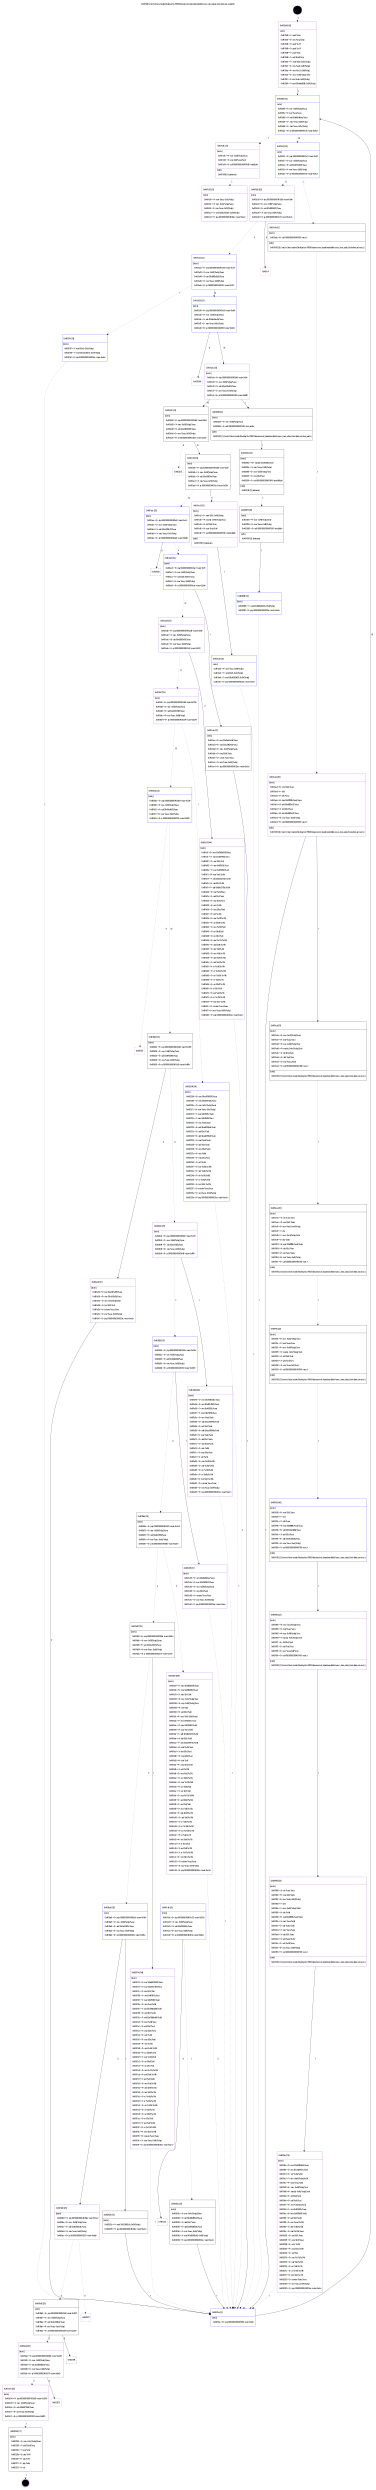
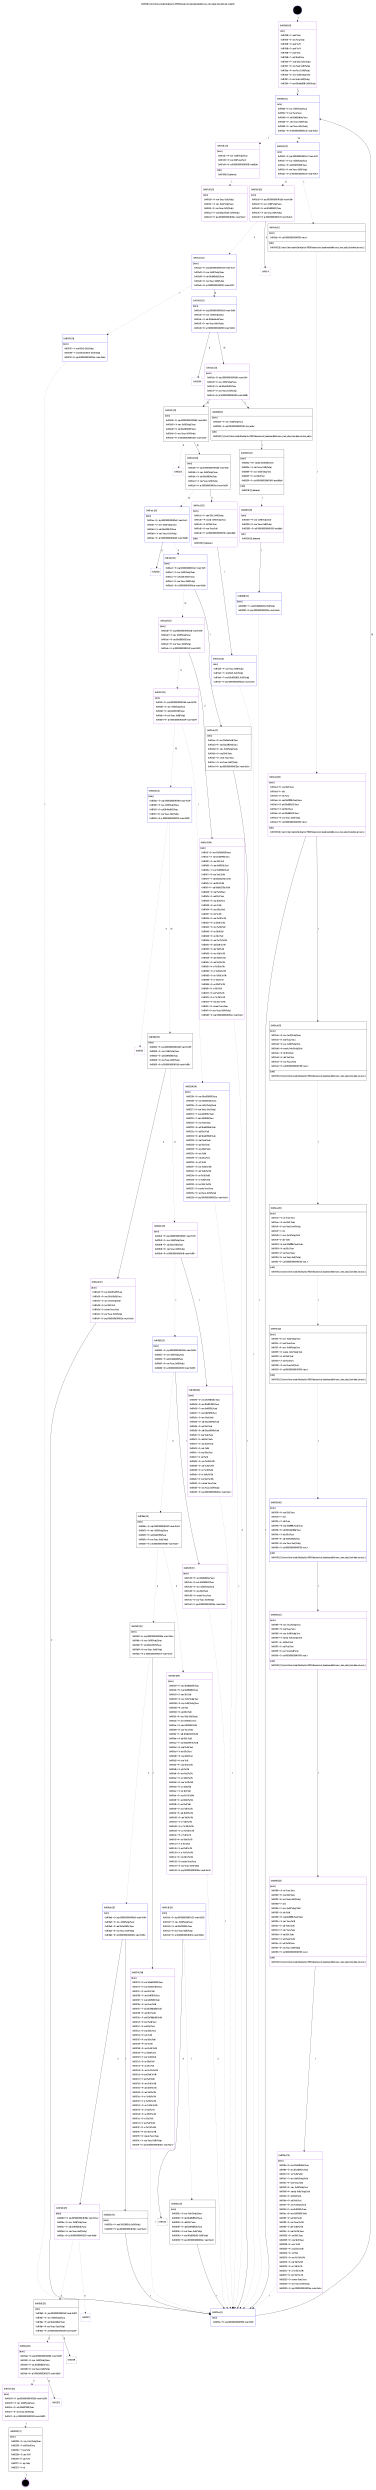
(262, 524) -> (262, 524)
